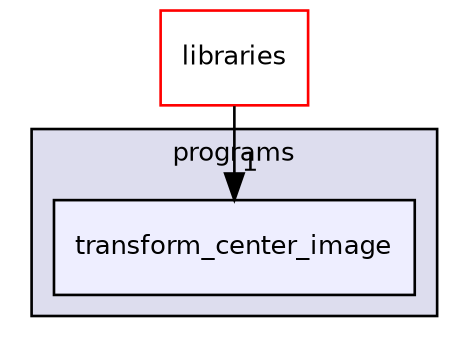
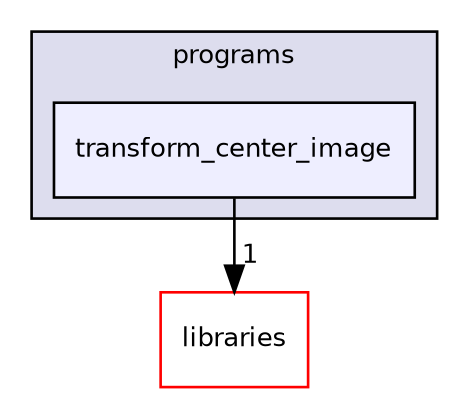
(234, 145) -> (234, 235)
